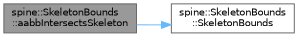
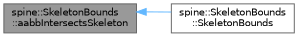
(149, 25) -> (159, 12)
